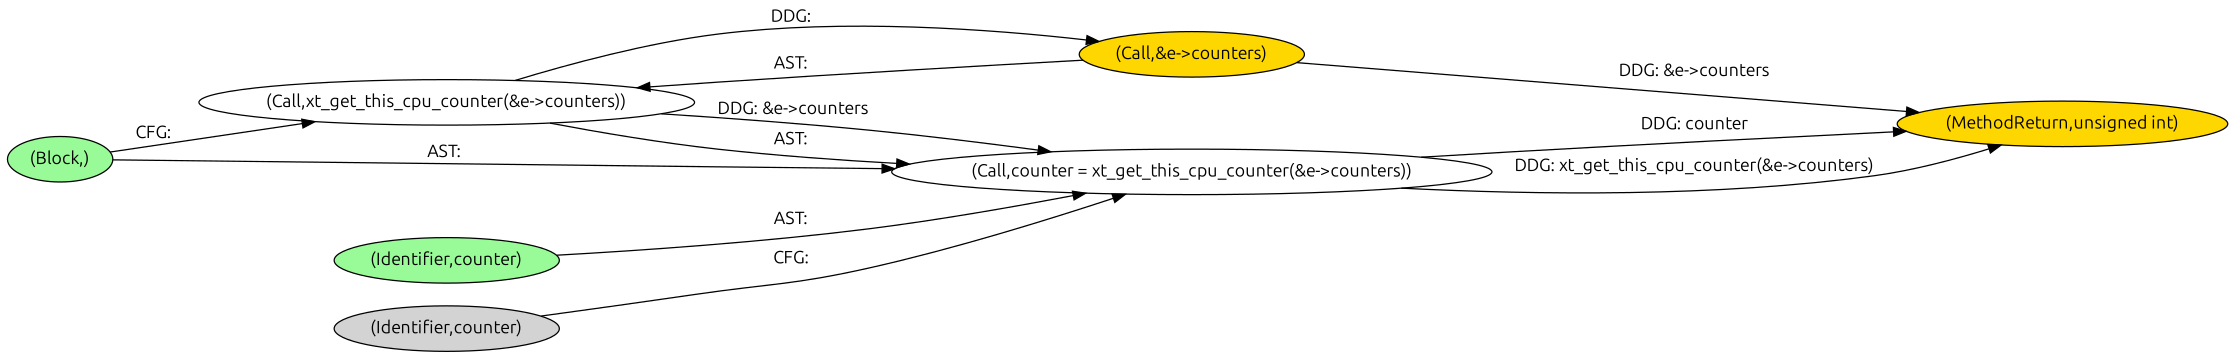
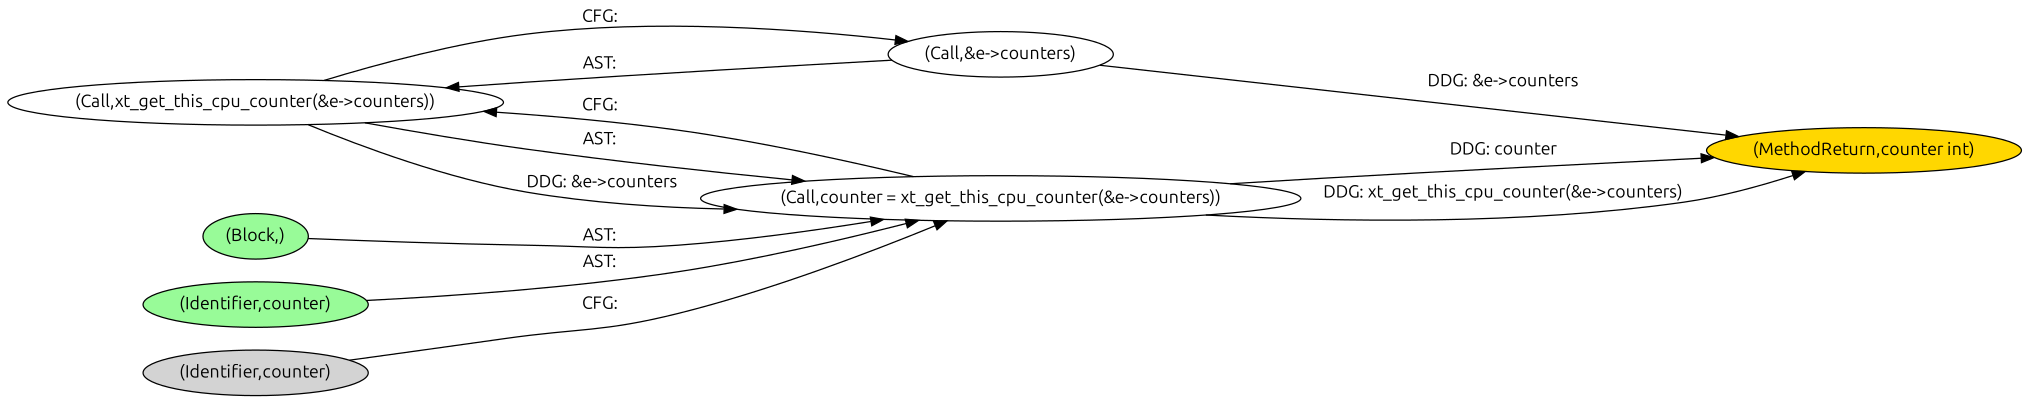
(793, 17) -> (602, 17)
(1192, 54) -> (1001, 54)
(2063, 124) -> (1864, 150)
(206, 138) -> (706, 134)
